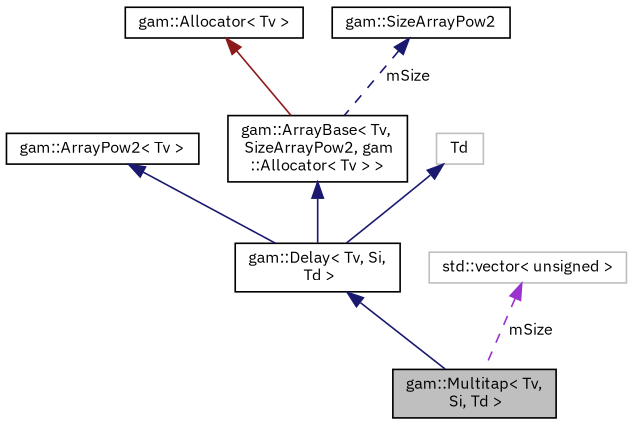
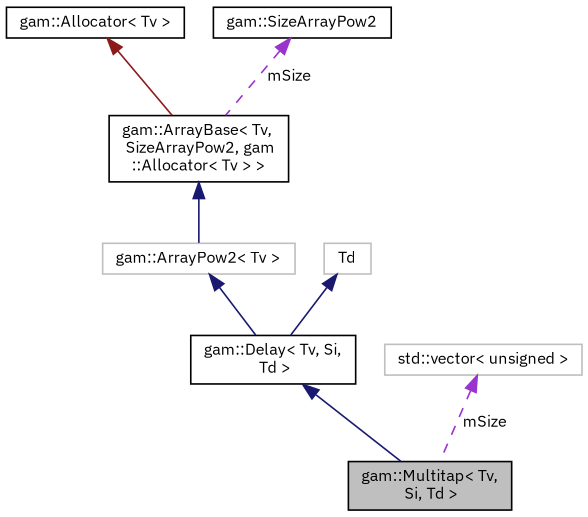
(372, 83) -> (253, 83)
(103, 149) -> (199, 259)
(318, 221) -> (199, 221)
